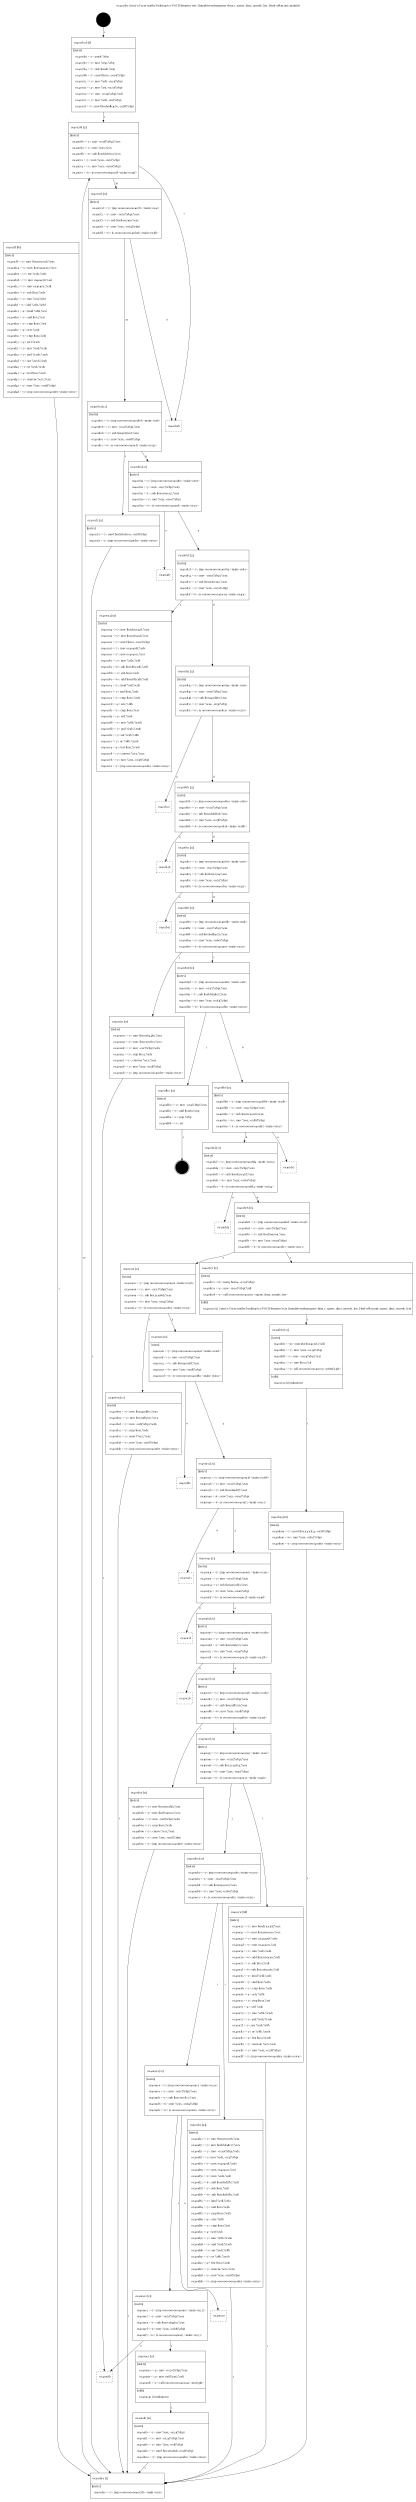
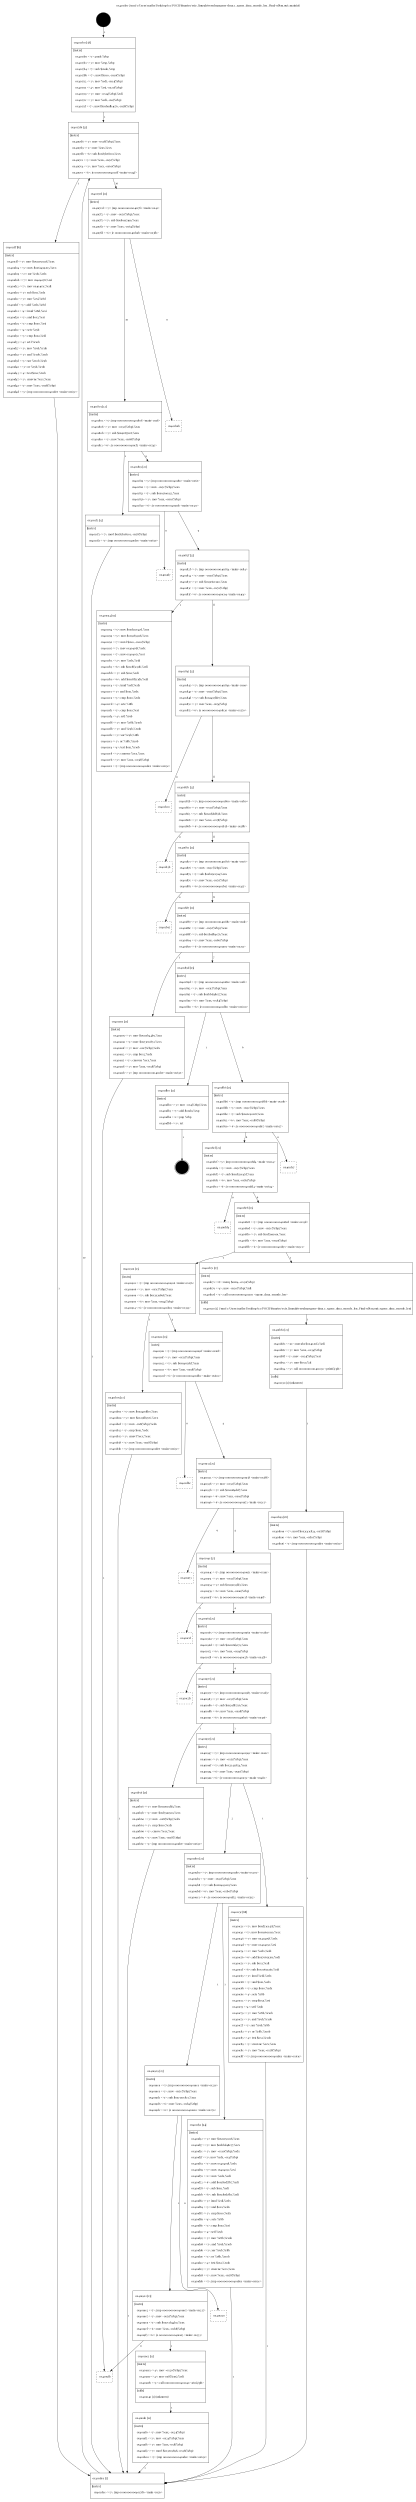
(190, 285) -> (66, 208)
